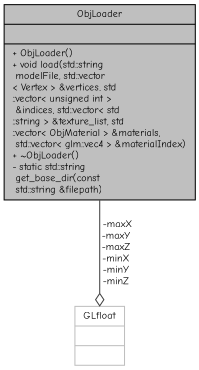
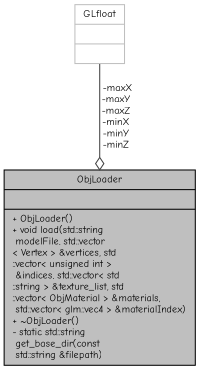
(100, 247) -> (100, 111)
